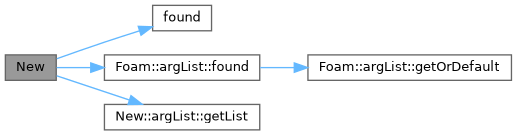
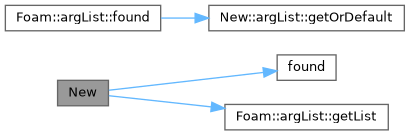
(74, 68) -> none
(410, 68) -> (307, 18)
(182, 117) -> (307, 117)
